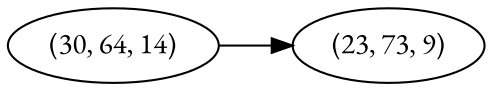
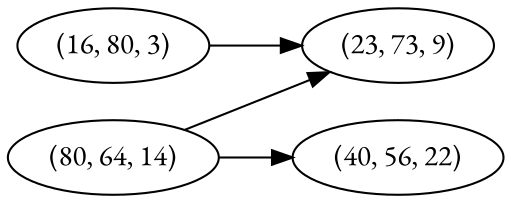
none -> (113, 46)
(113, 46) -> (113, 157)
none -> (398, 157)
